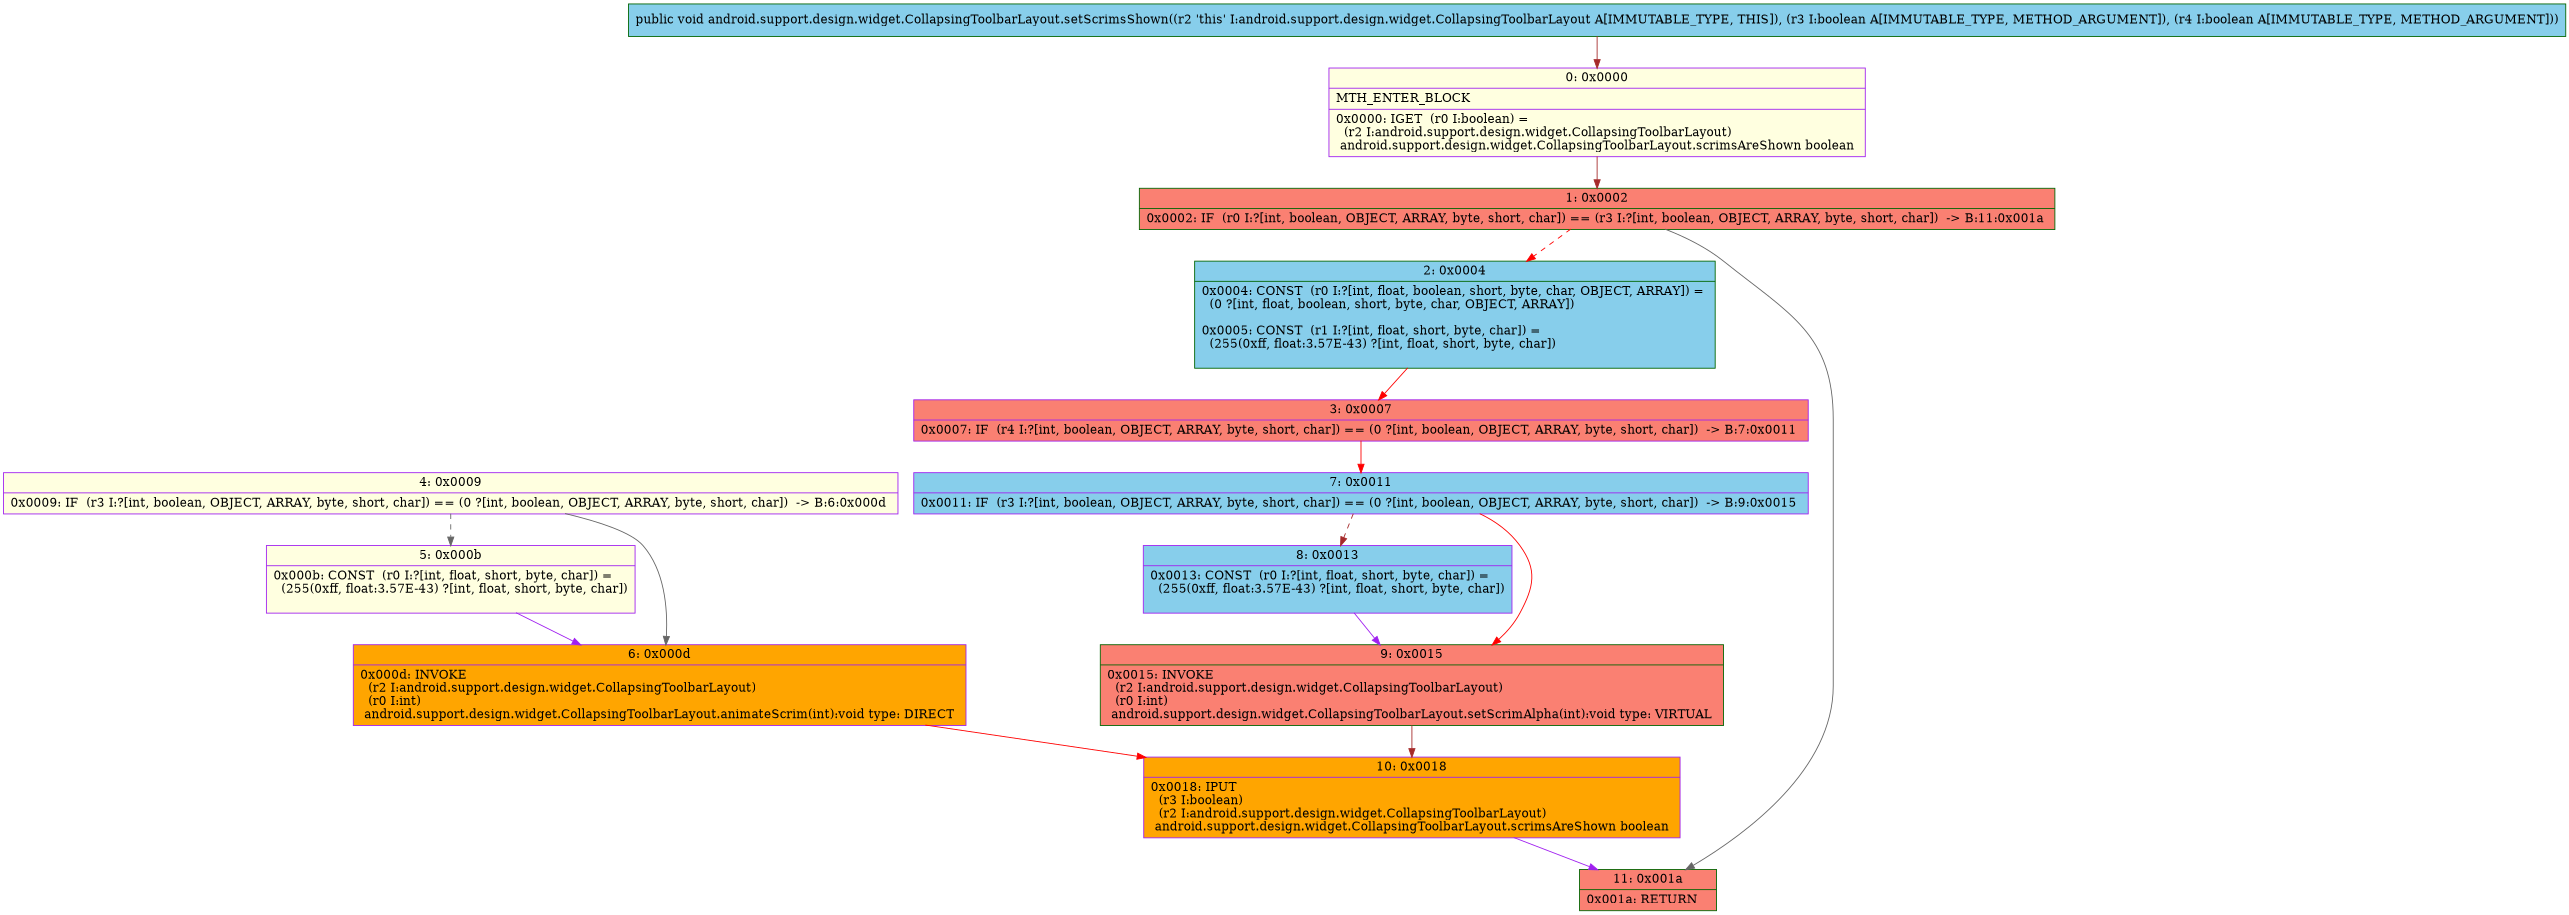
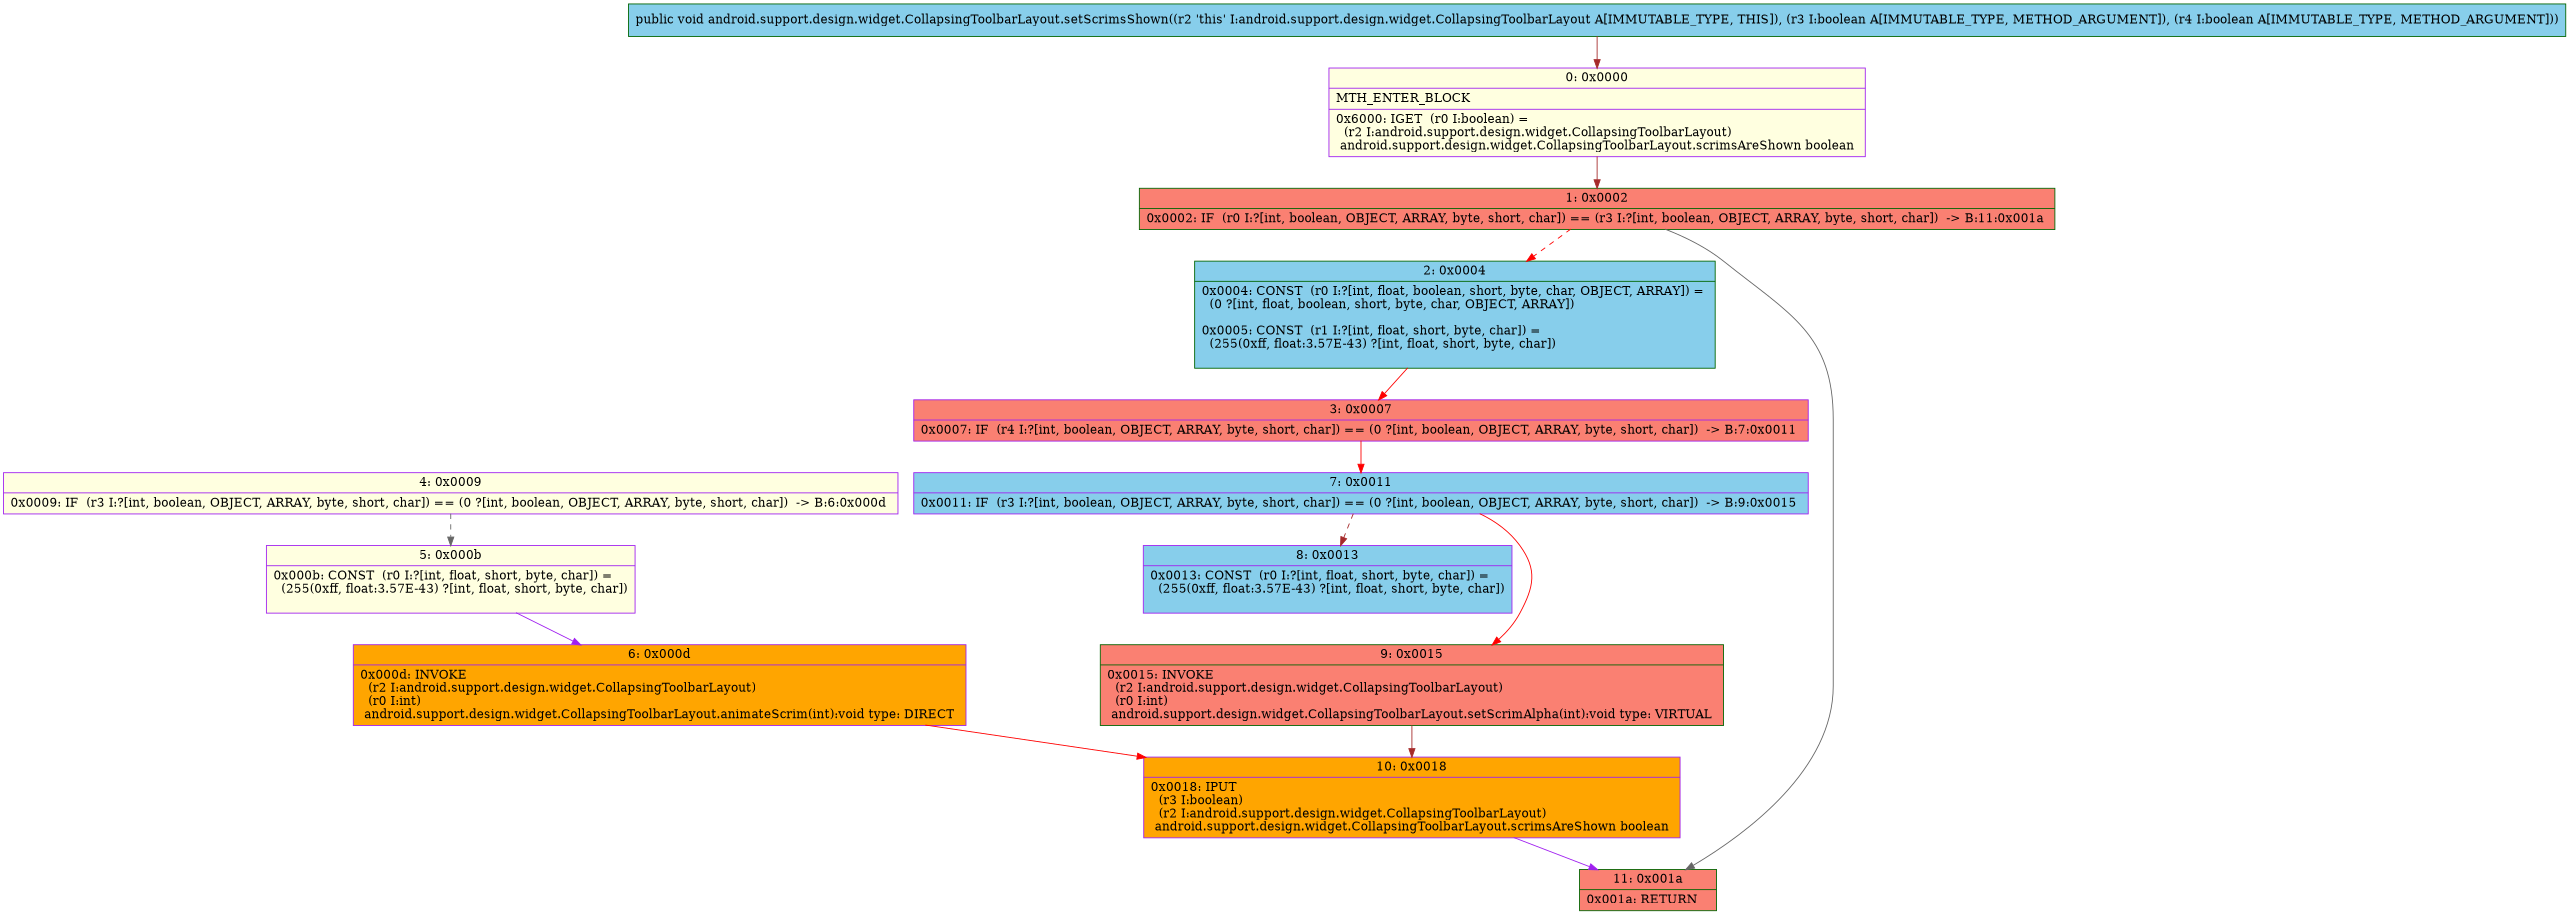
(1435, 119) -> (1435, 119)
(646, 550) -> none
(1364, 626) -> none
